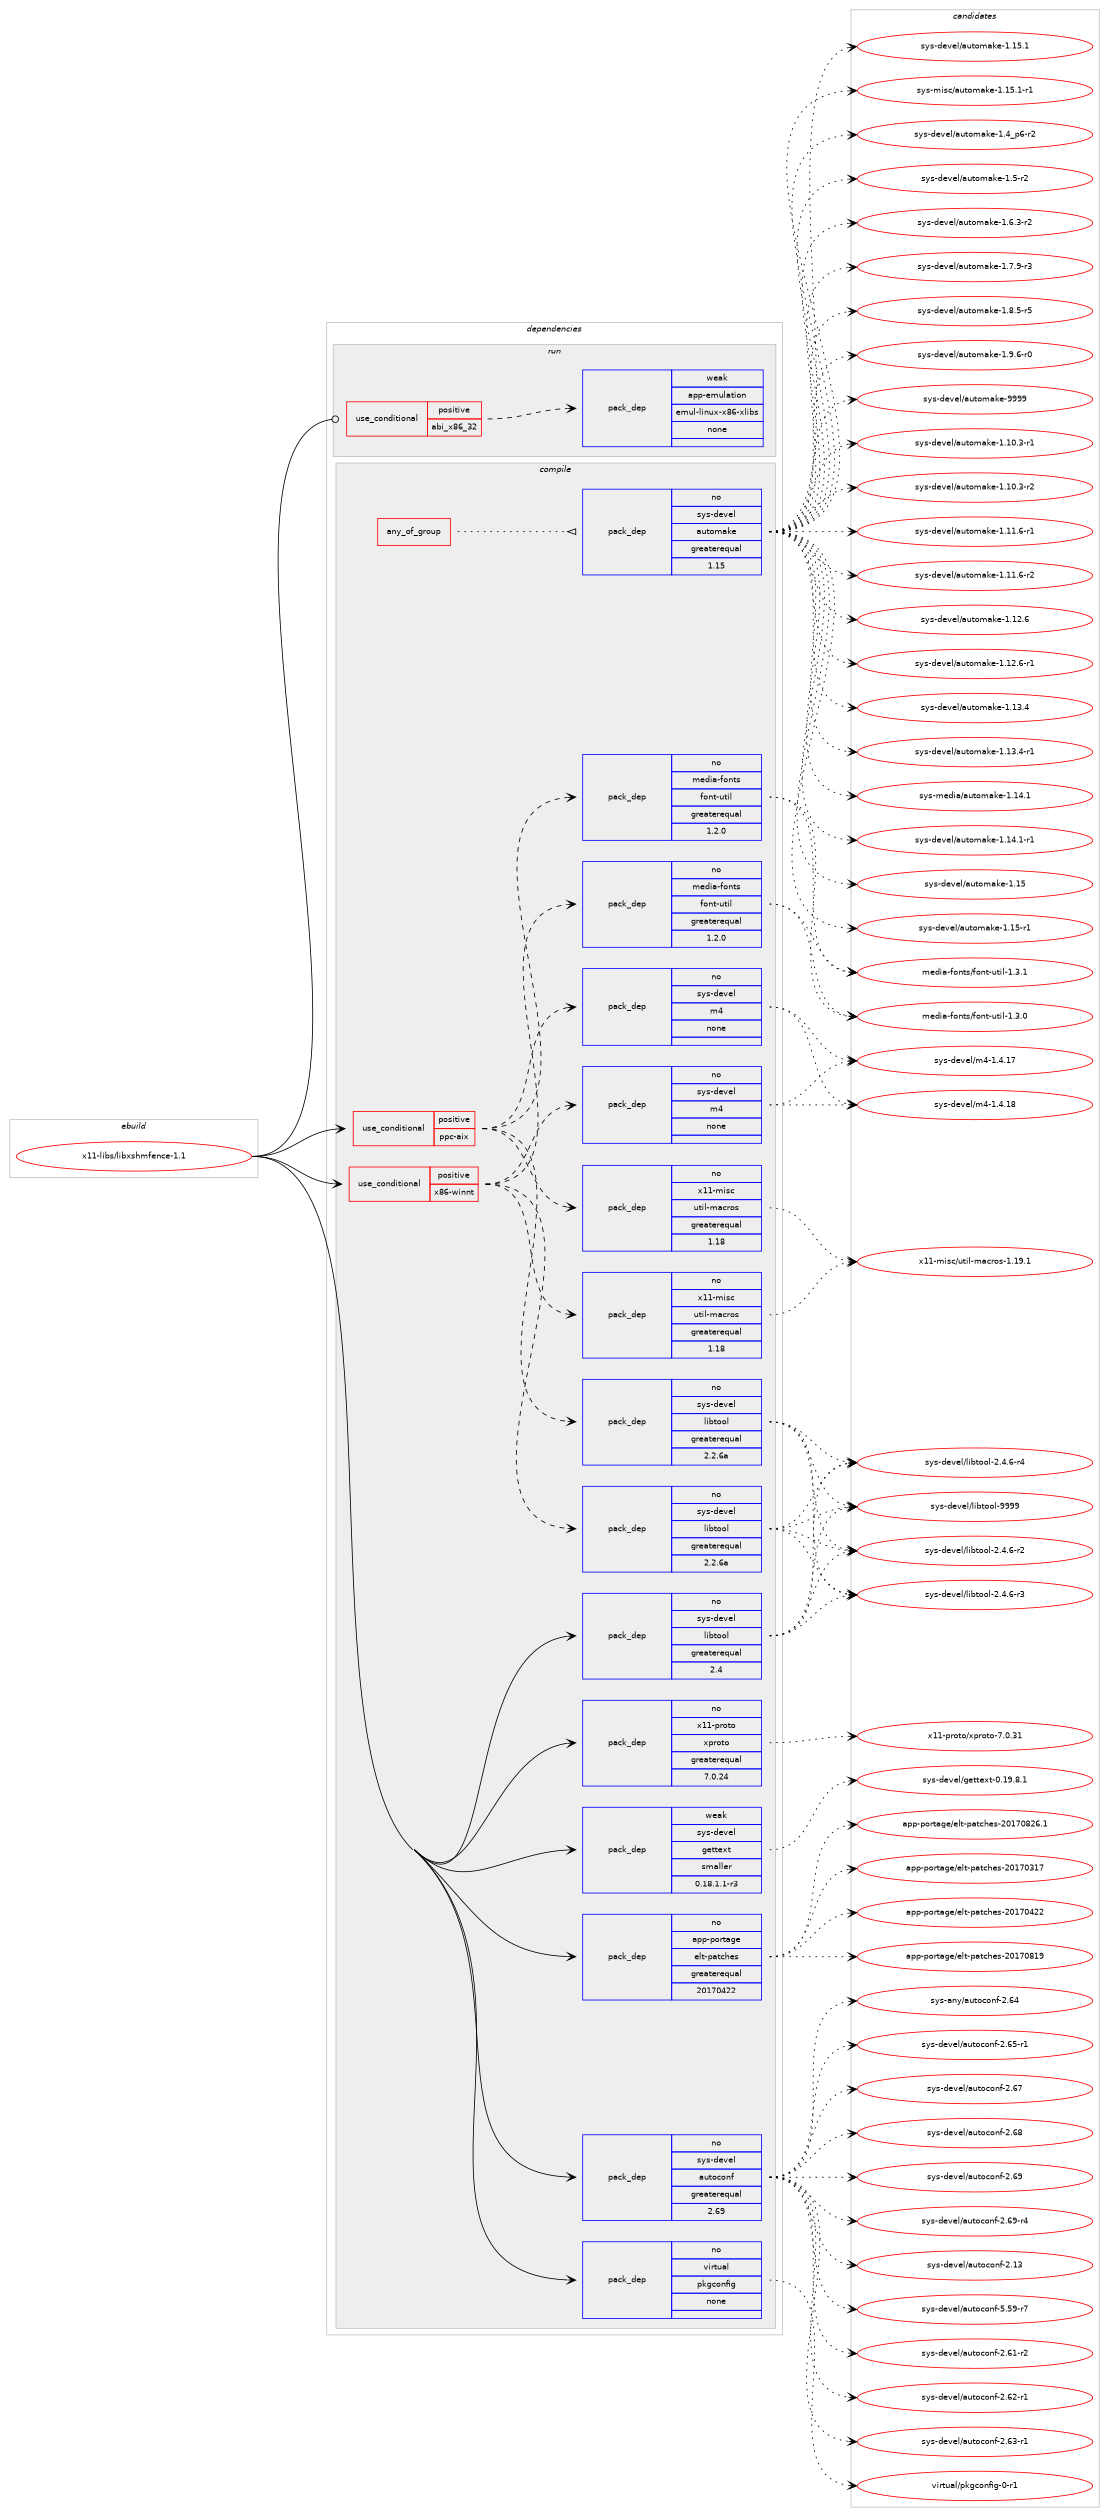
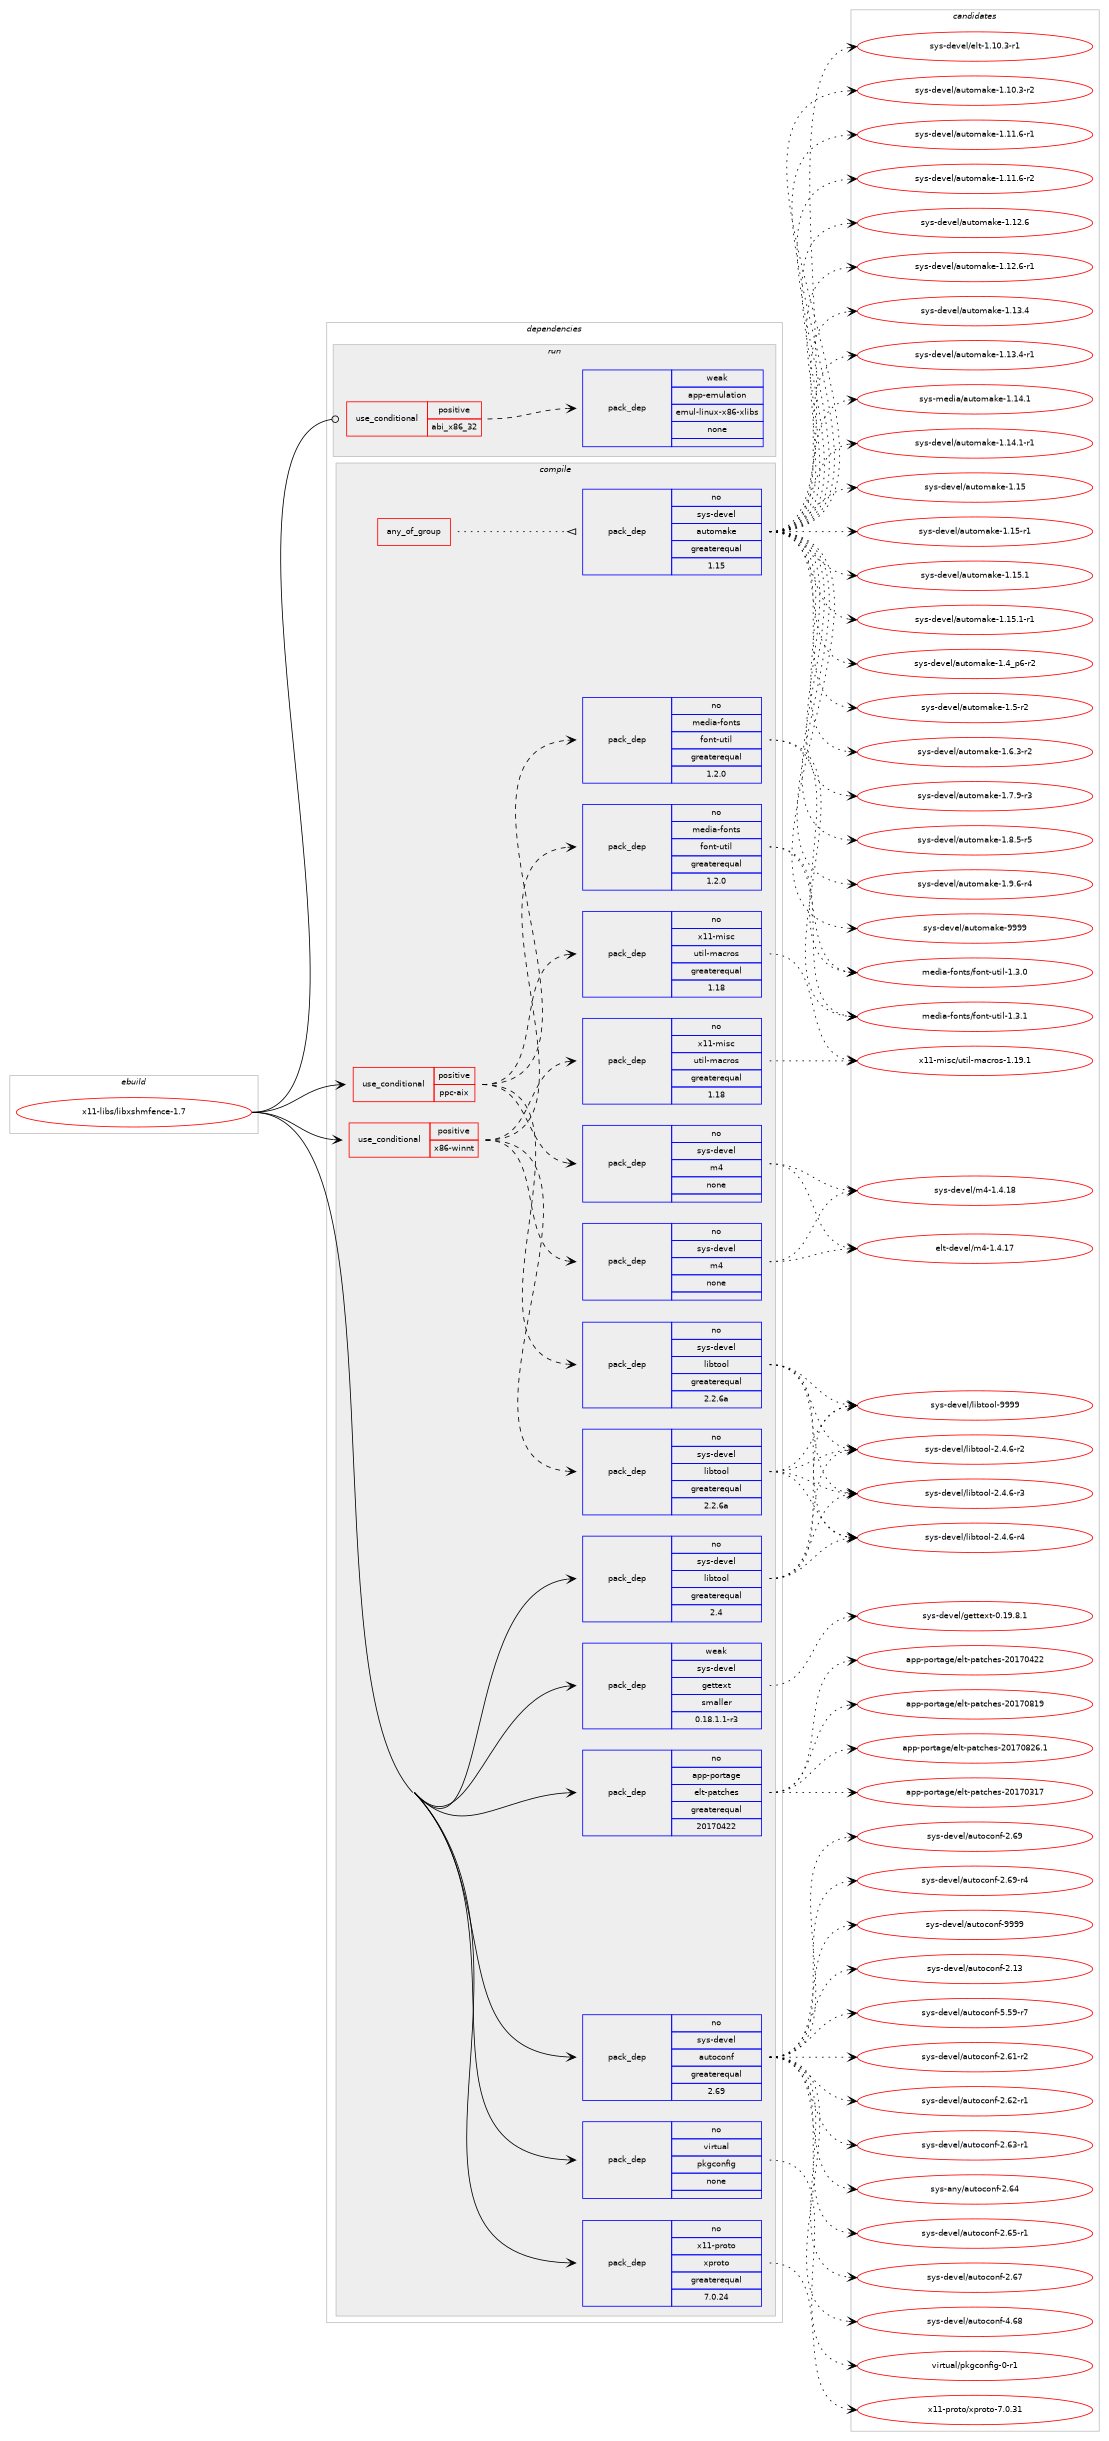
(975, 91) -> (975, 620)
(975, 355) -> (975, 884)
(975, 443) -> (975, 47)
(975, 1061) -> (975, 1249)
(134, 1156) -> (134, 1112)
none -> (975, 1925)
(975, 2133) -> (975, 2322)
